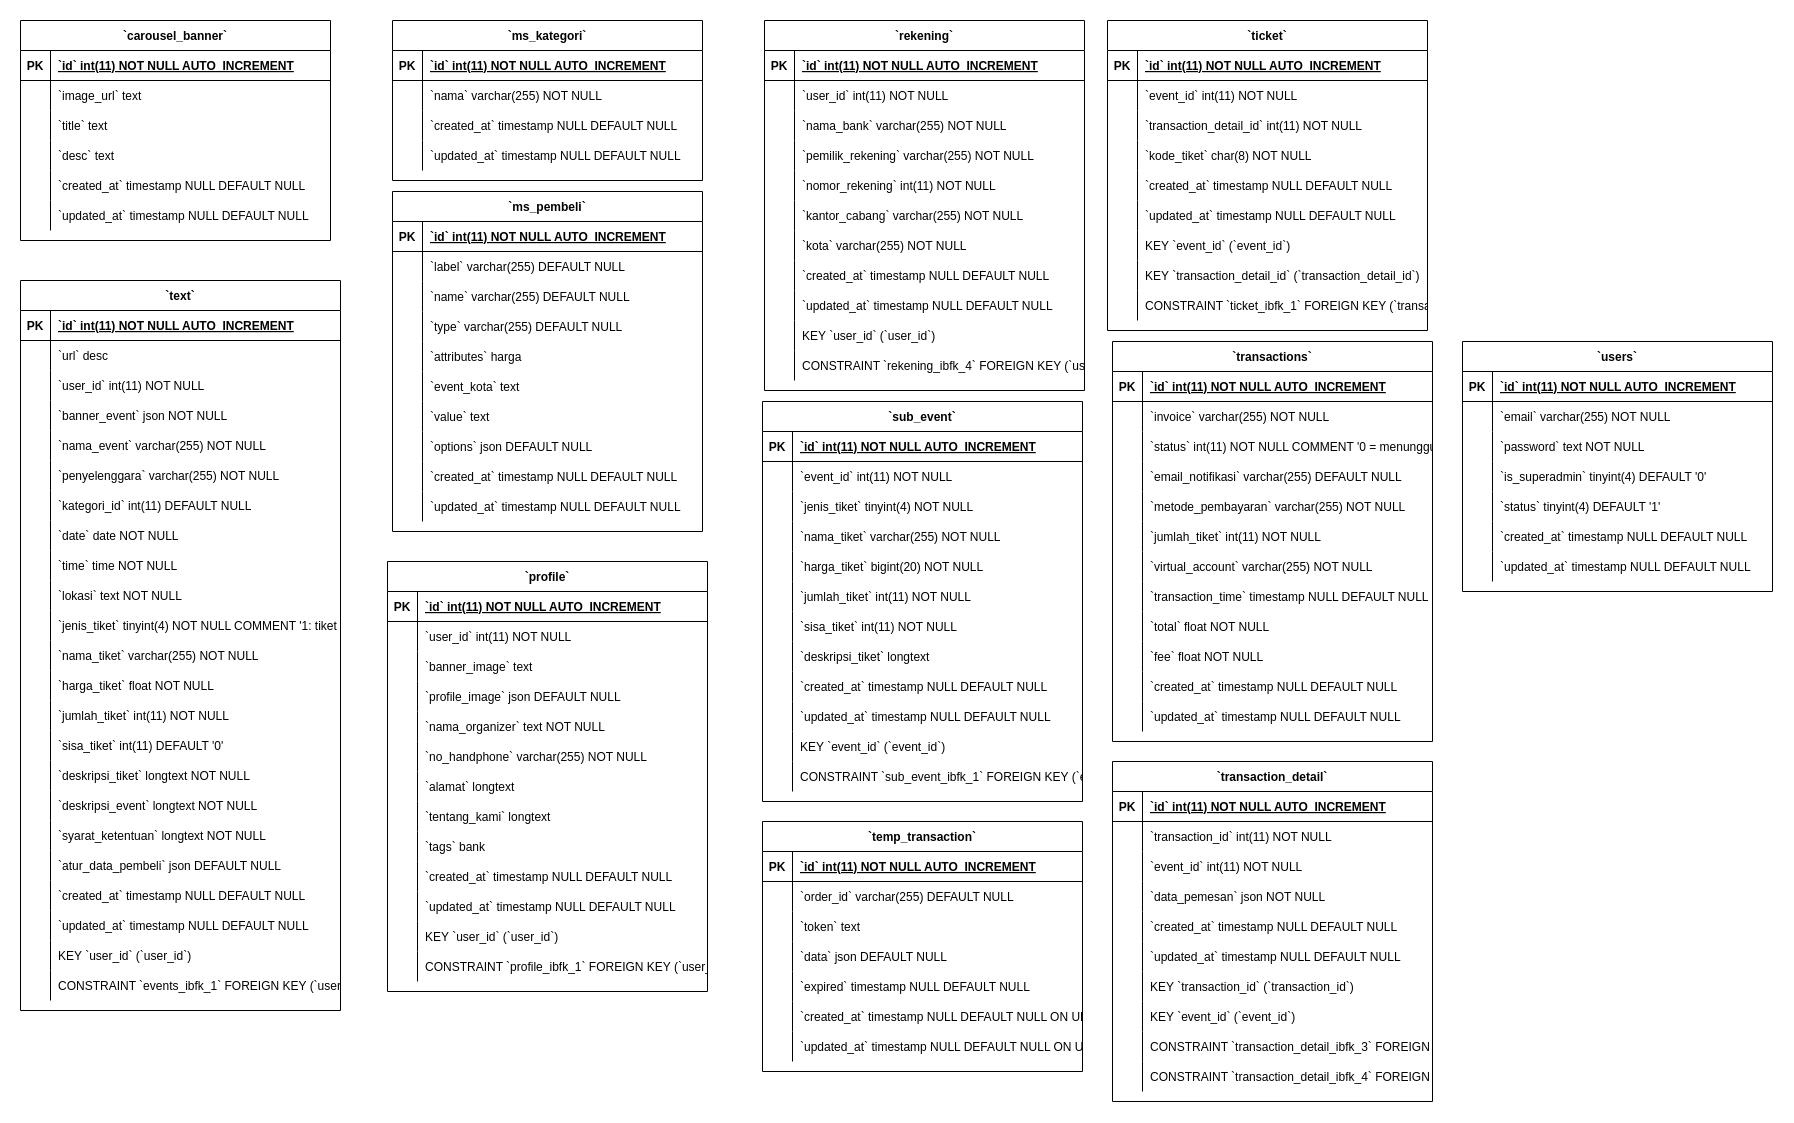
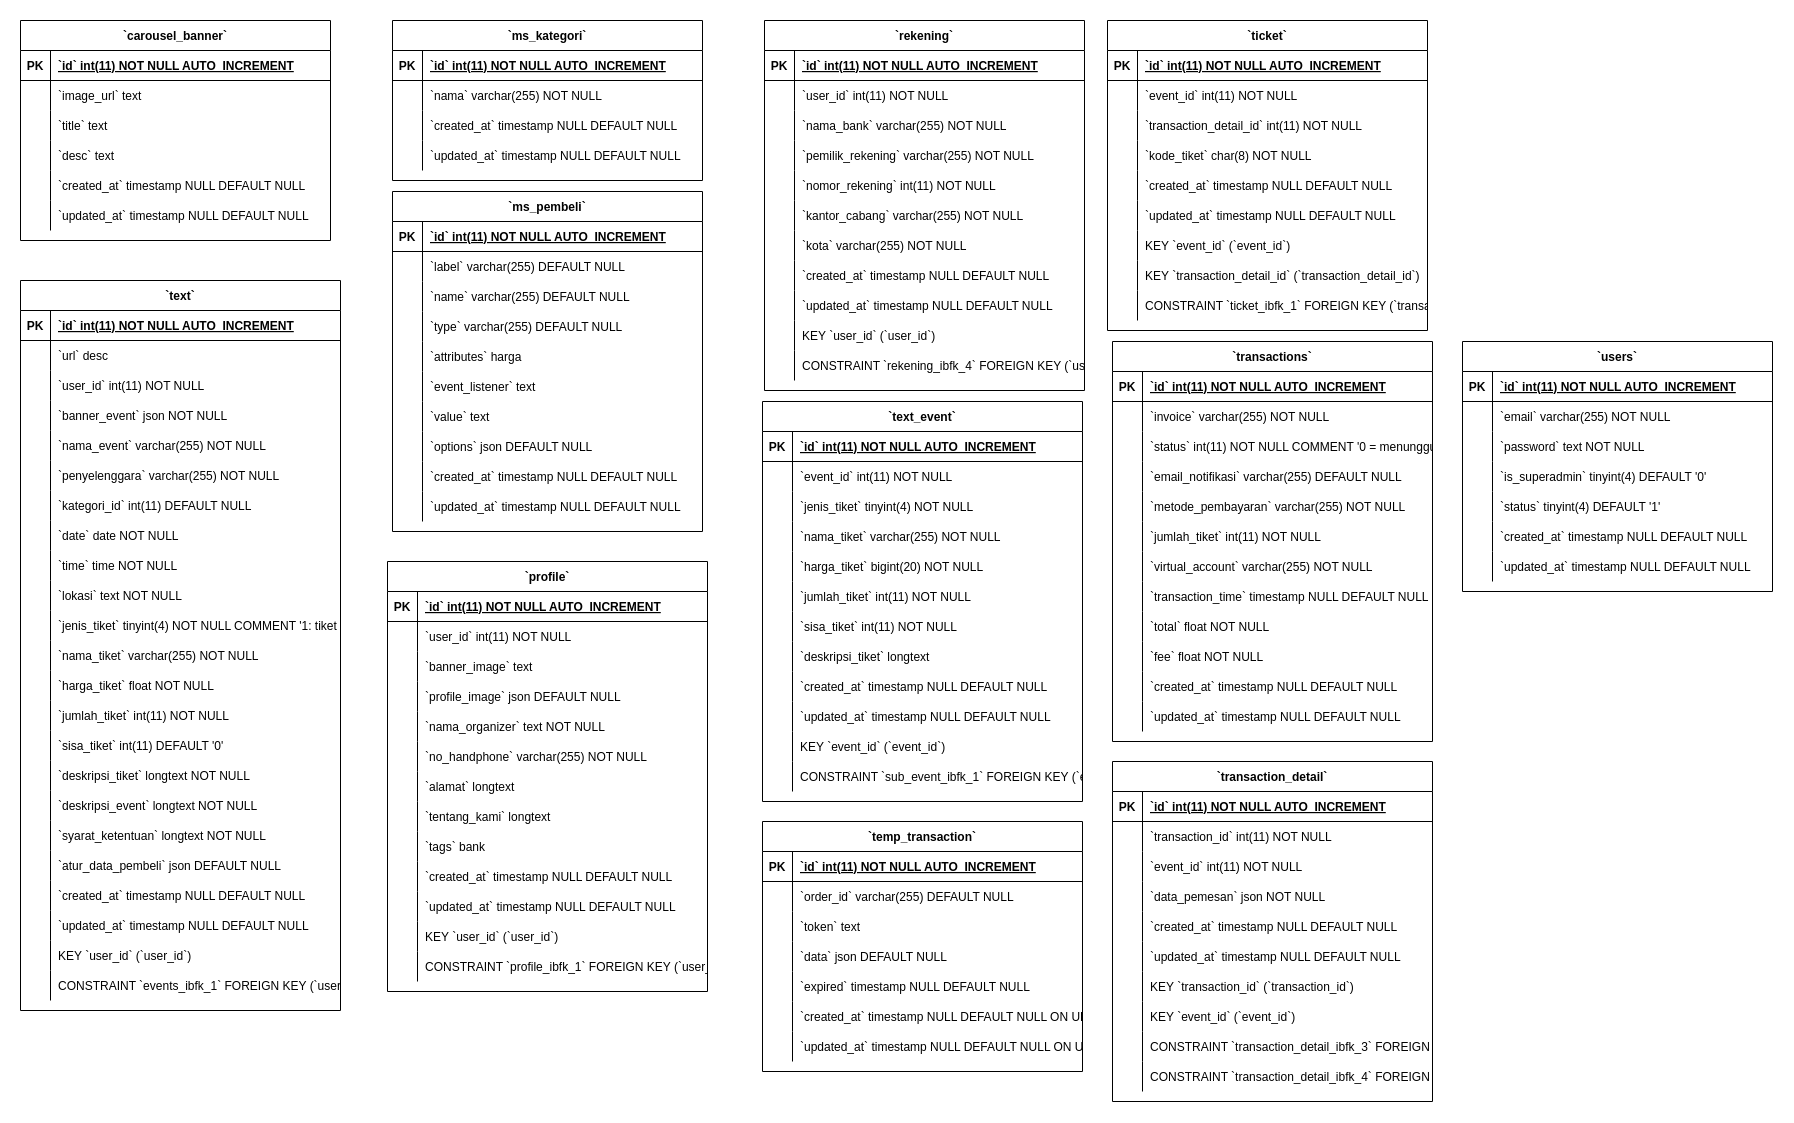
(486, 387) -> (496, 387)
(922, 417) -> (922, 417)
